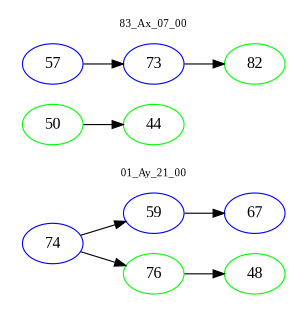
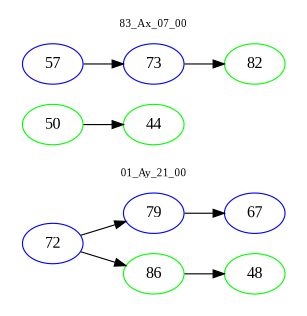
(154, 213) -> (154, 213)
(53, 244) -> (53, 244)
(154, 274) -> (154, 274)
